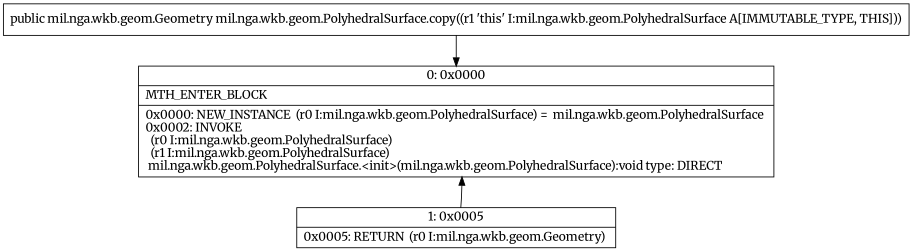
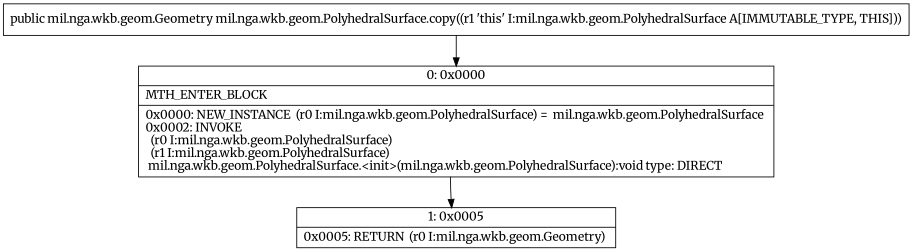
(462, 197) -> (451, 188)
